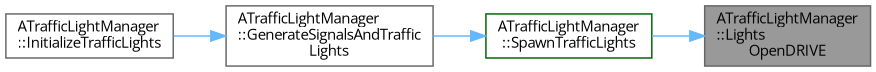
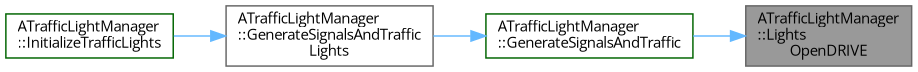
(90, 36) -> (90, 36)
(569, 36) -> (589, 36)
